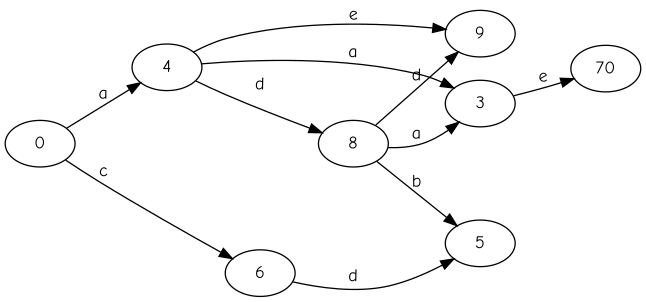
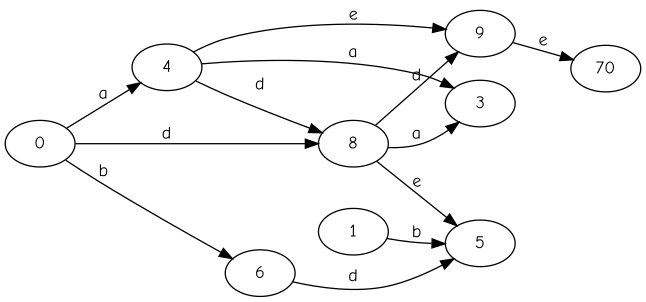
(537, 90) -> (537, 49)
none -> (190, 144)
(104, 172) -> (104, 172)
(417, 182) -> (417, 182)
none -> (353, 232)
